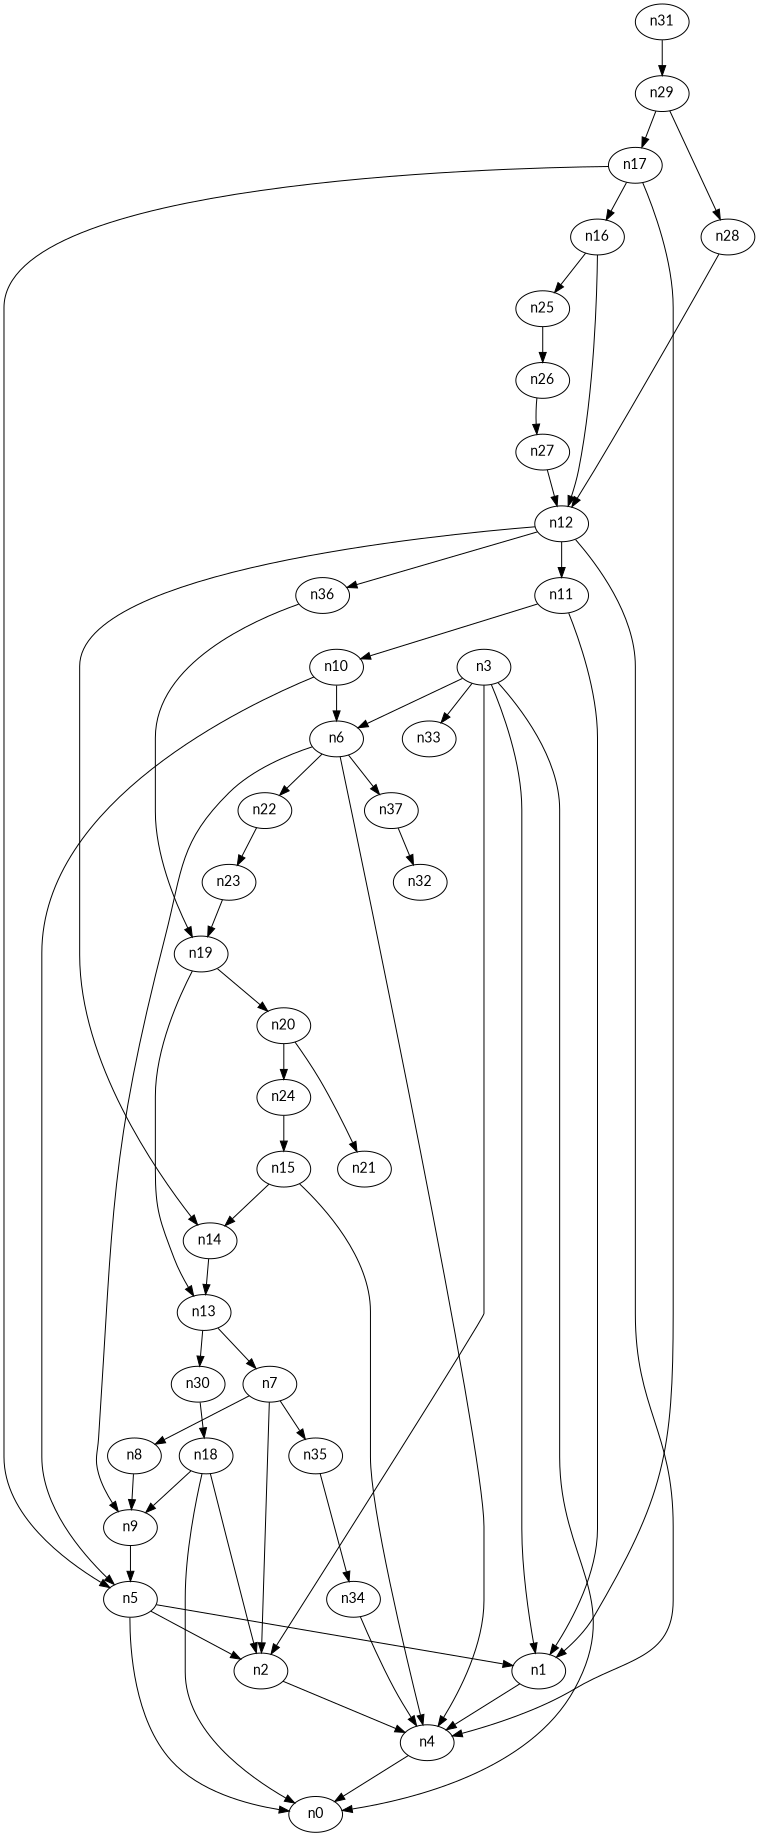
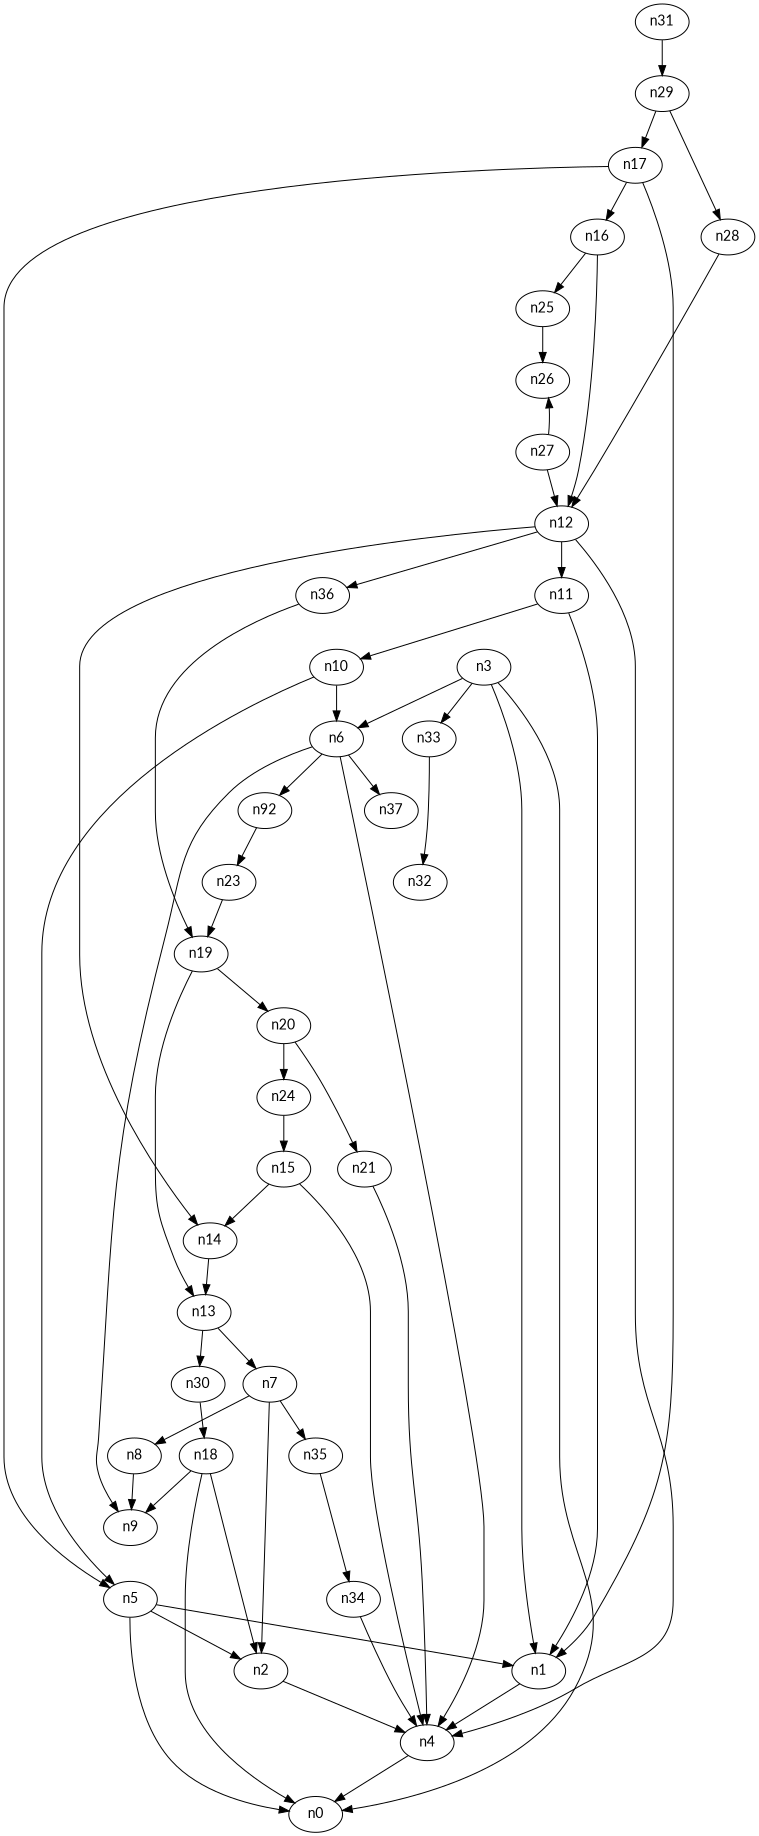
(536, 411) -> (549, 421)
(265, 811) -> (265, 811)
(404, 842) -> (429, 806)
(484, 1195) -> none
none -> (410, 1447)
(130, 1559) -> none
